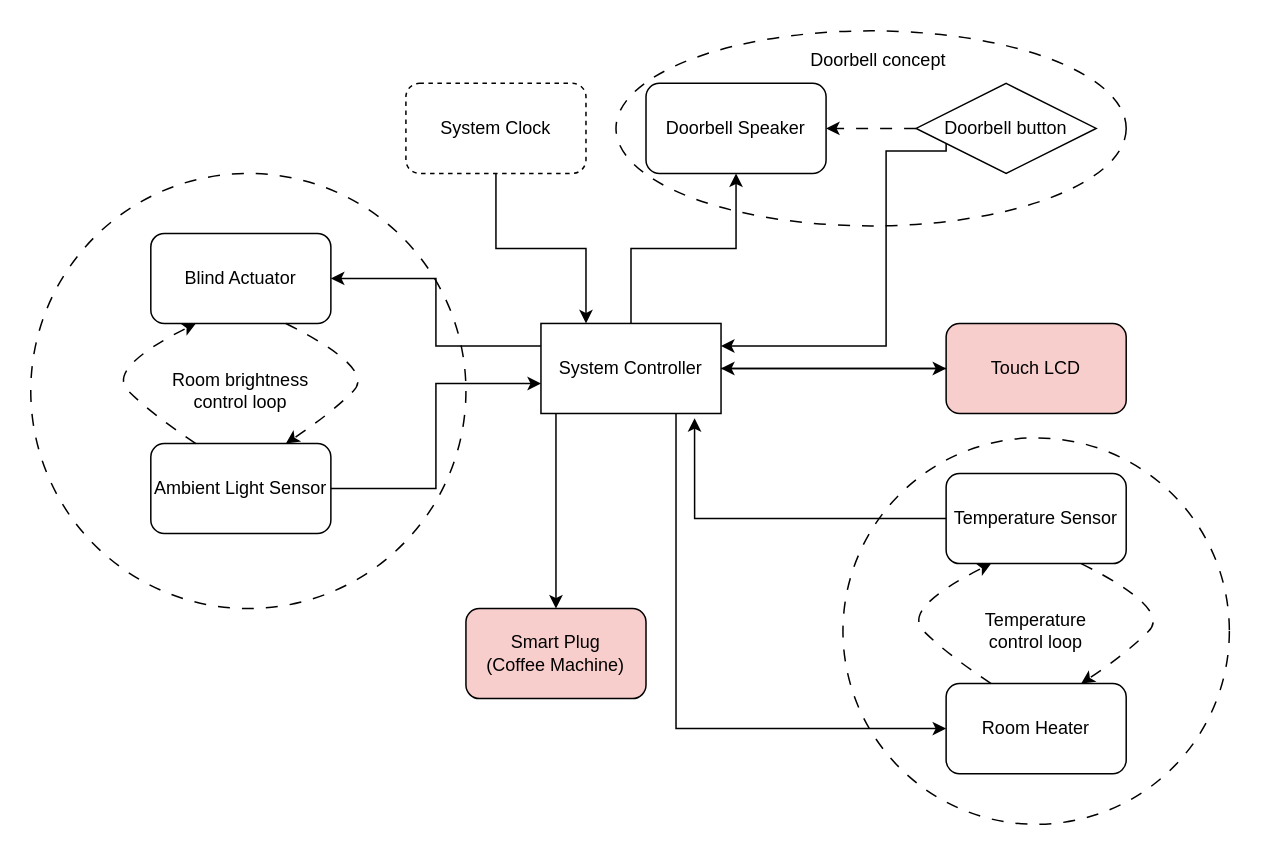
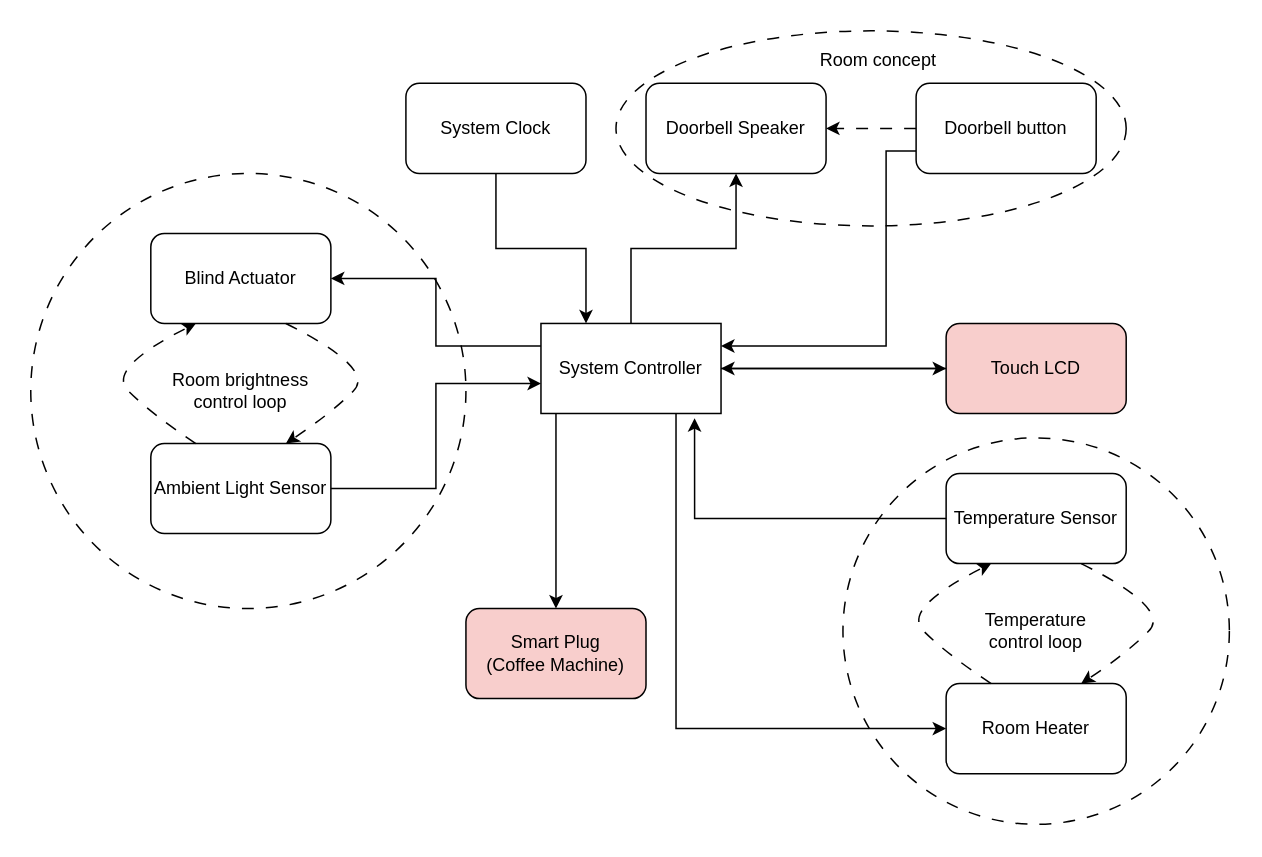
(878, 61) -> (878, 61)
(496, 128) -> (496, 128)
(1006, 128) -> (1006, 128)
